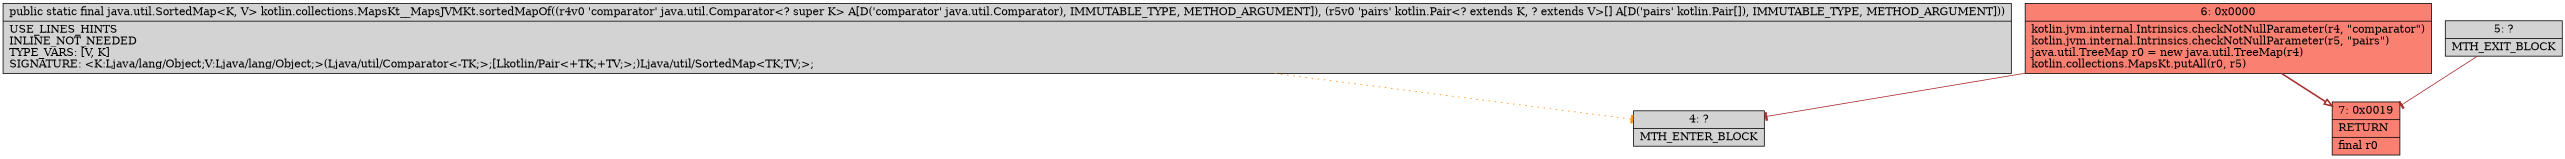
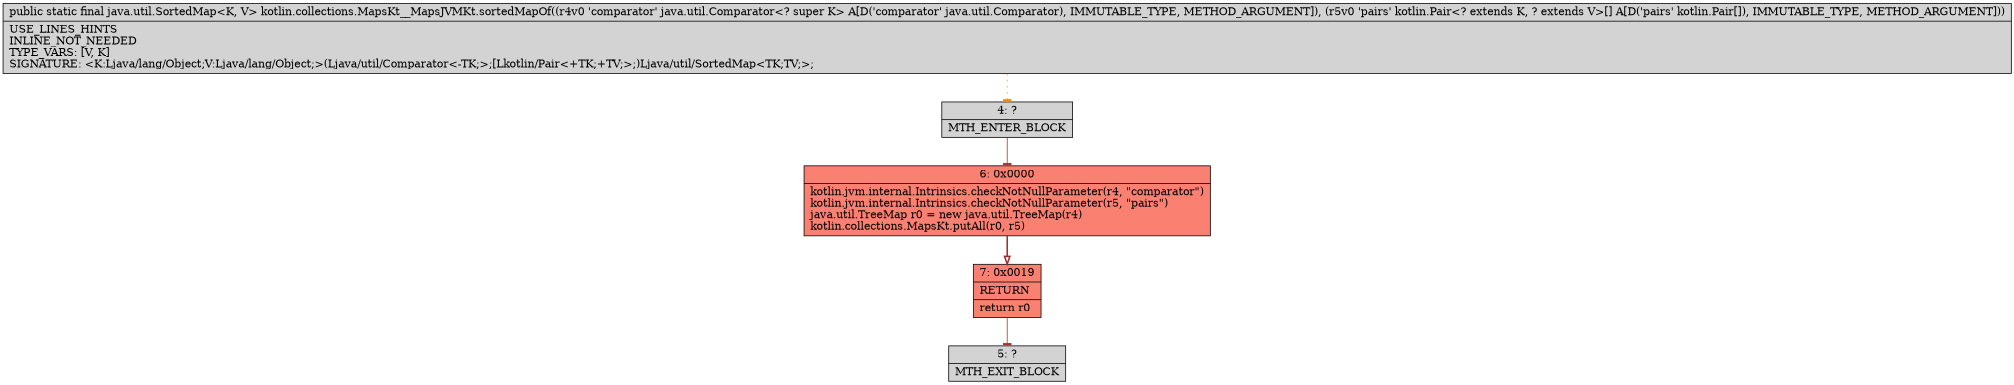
(2440, 80) -> (1007, 330)
(1897, 95) -> (1007, 150)
(2358, 146) -> (1005, 308)
